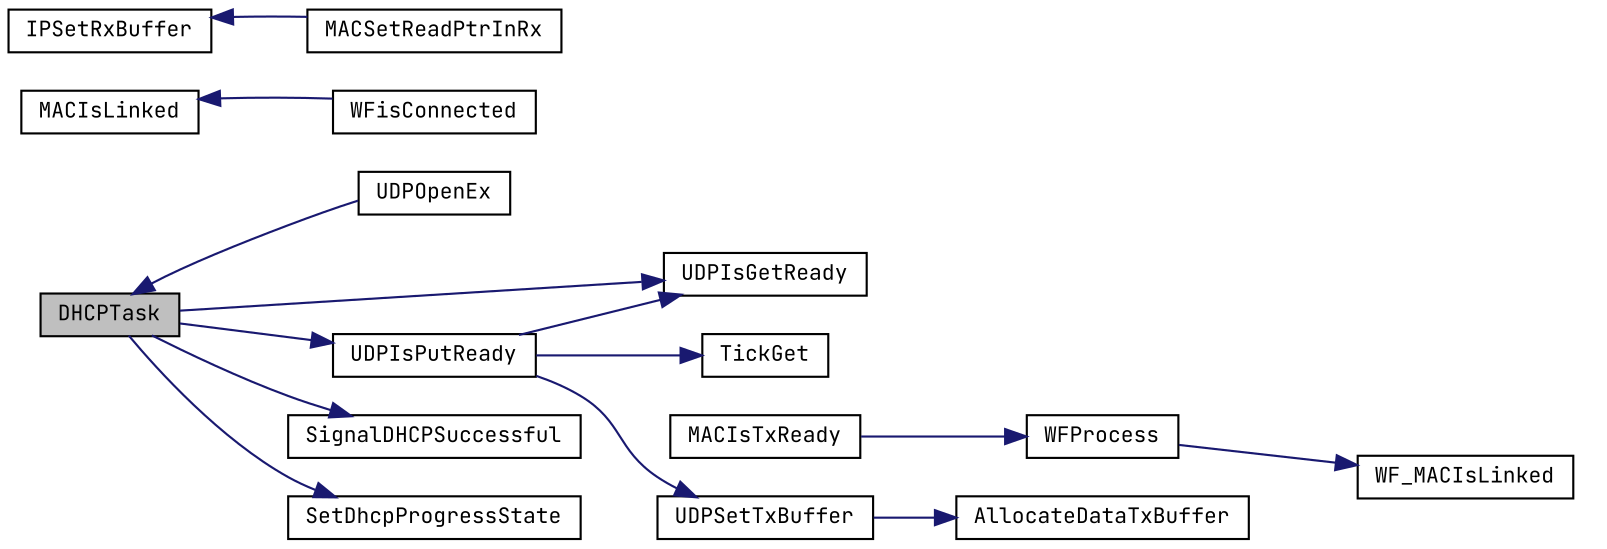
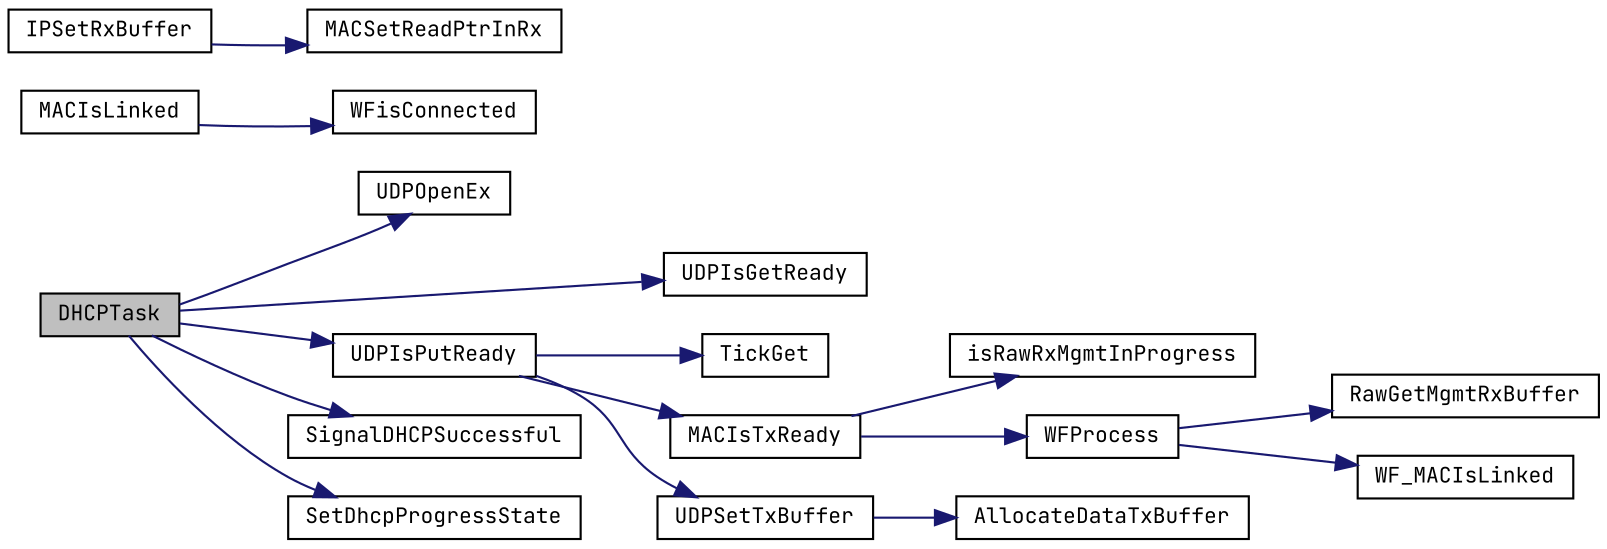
(270, 17) -> (249, 45)
(277, 98) -> (255, 126)
(253, 239) -> (285, 265)
(590, 317) -> (607, 398)
none -> (1103, 355)
none -> (1465, 396)
